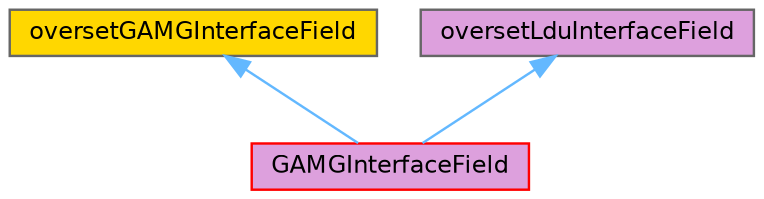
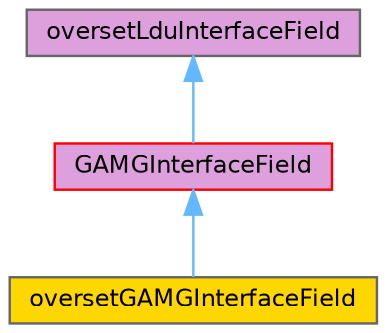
(302, 106) -> (193, 246)
